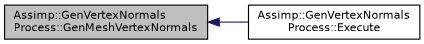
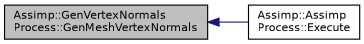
(334, 22) -> (304, 22)
